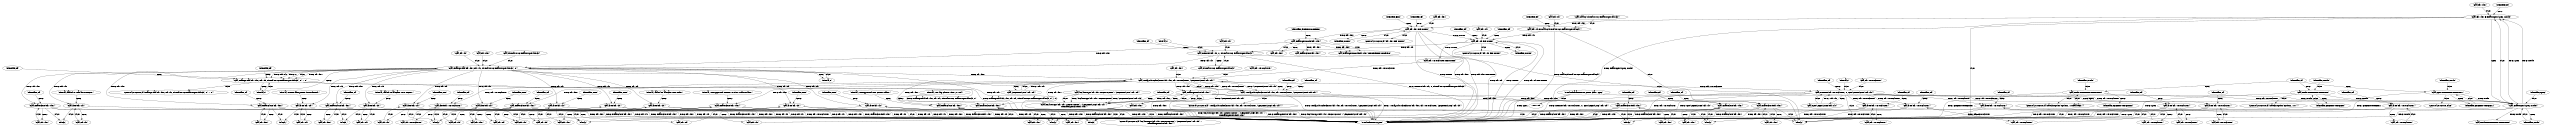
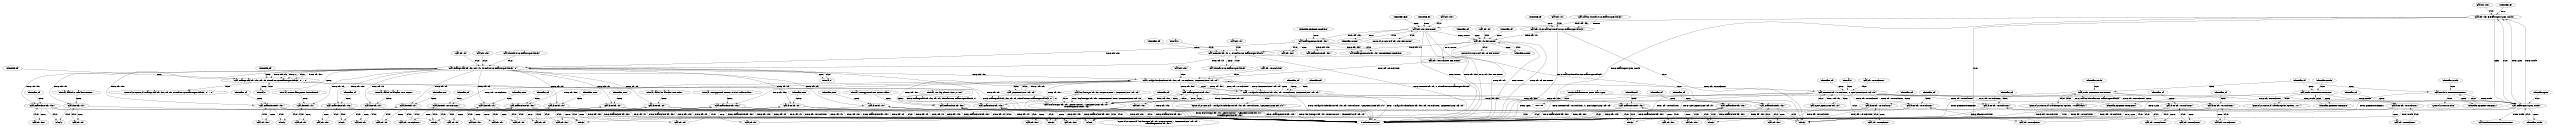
(1592, 23) -> (1597, 23)
(2447, 92) -> (2450, 92)
(2088, 99) -> (2097, 99)
(1372, 122) -> (1370, 122)
